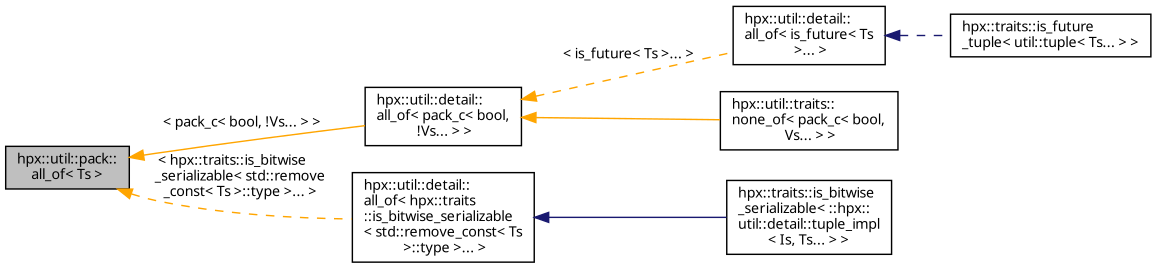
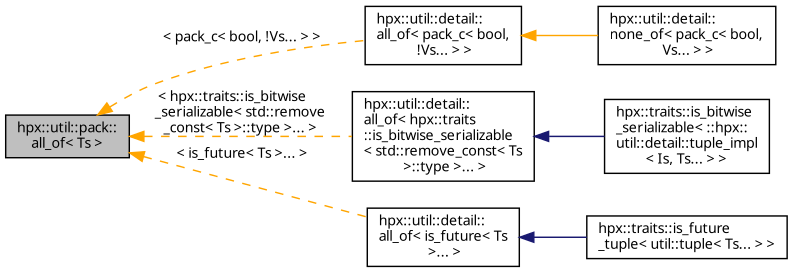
(925, 36) -> (560, 237)
(634, 74) -> (255, 187)
(809, 121) -> (687, 36)
(254, 140) -> (234, 61)
